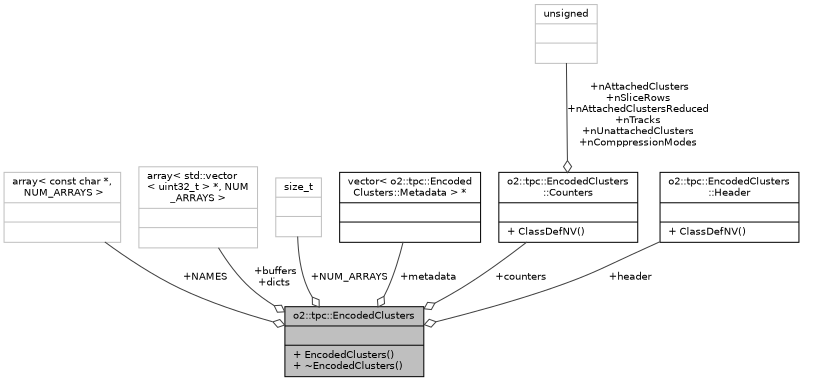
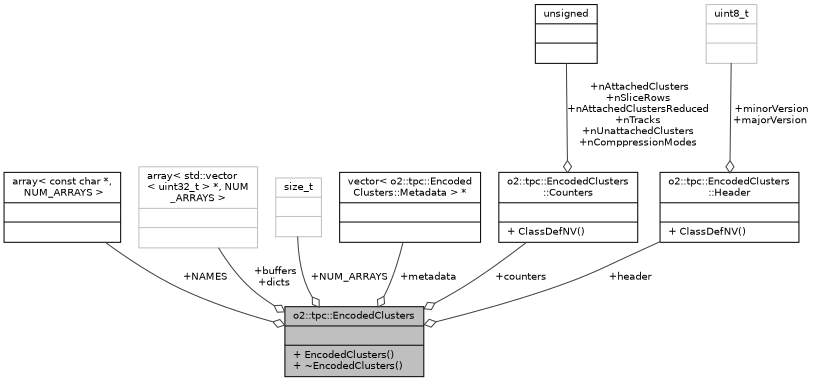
(566, 34) -> (566, 34)
none -> (732, 34)
(62, 207) -> (62, 207)
